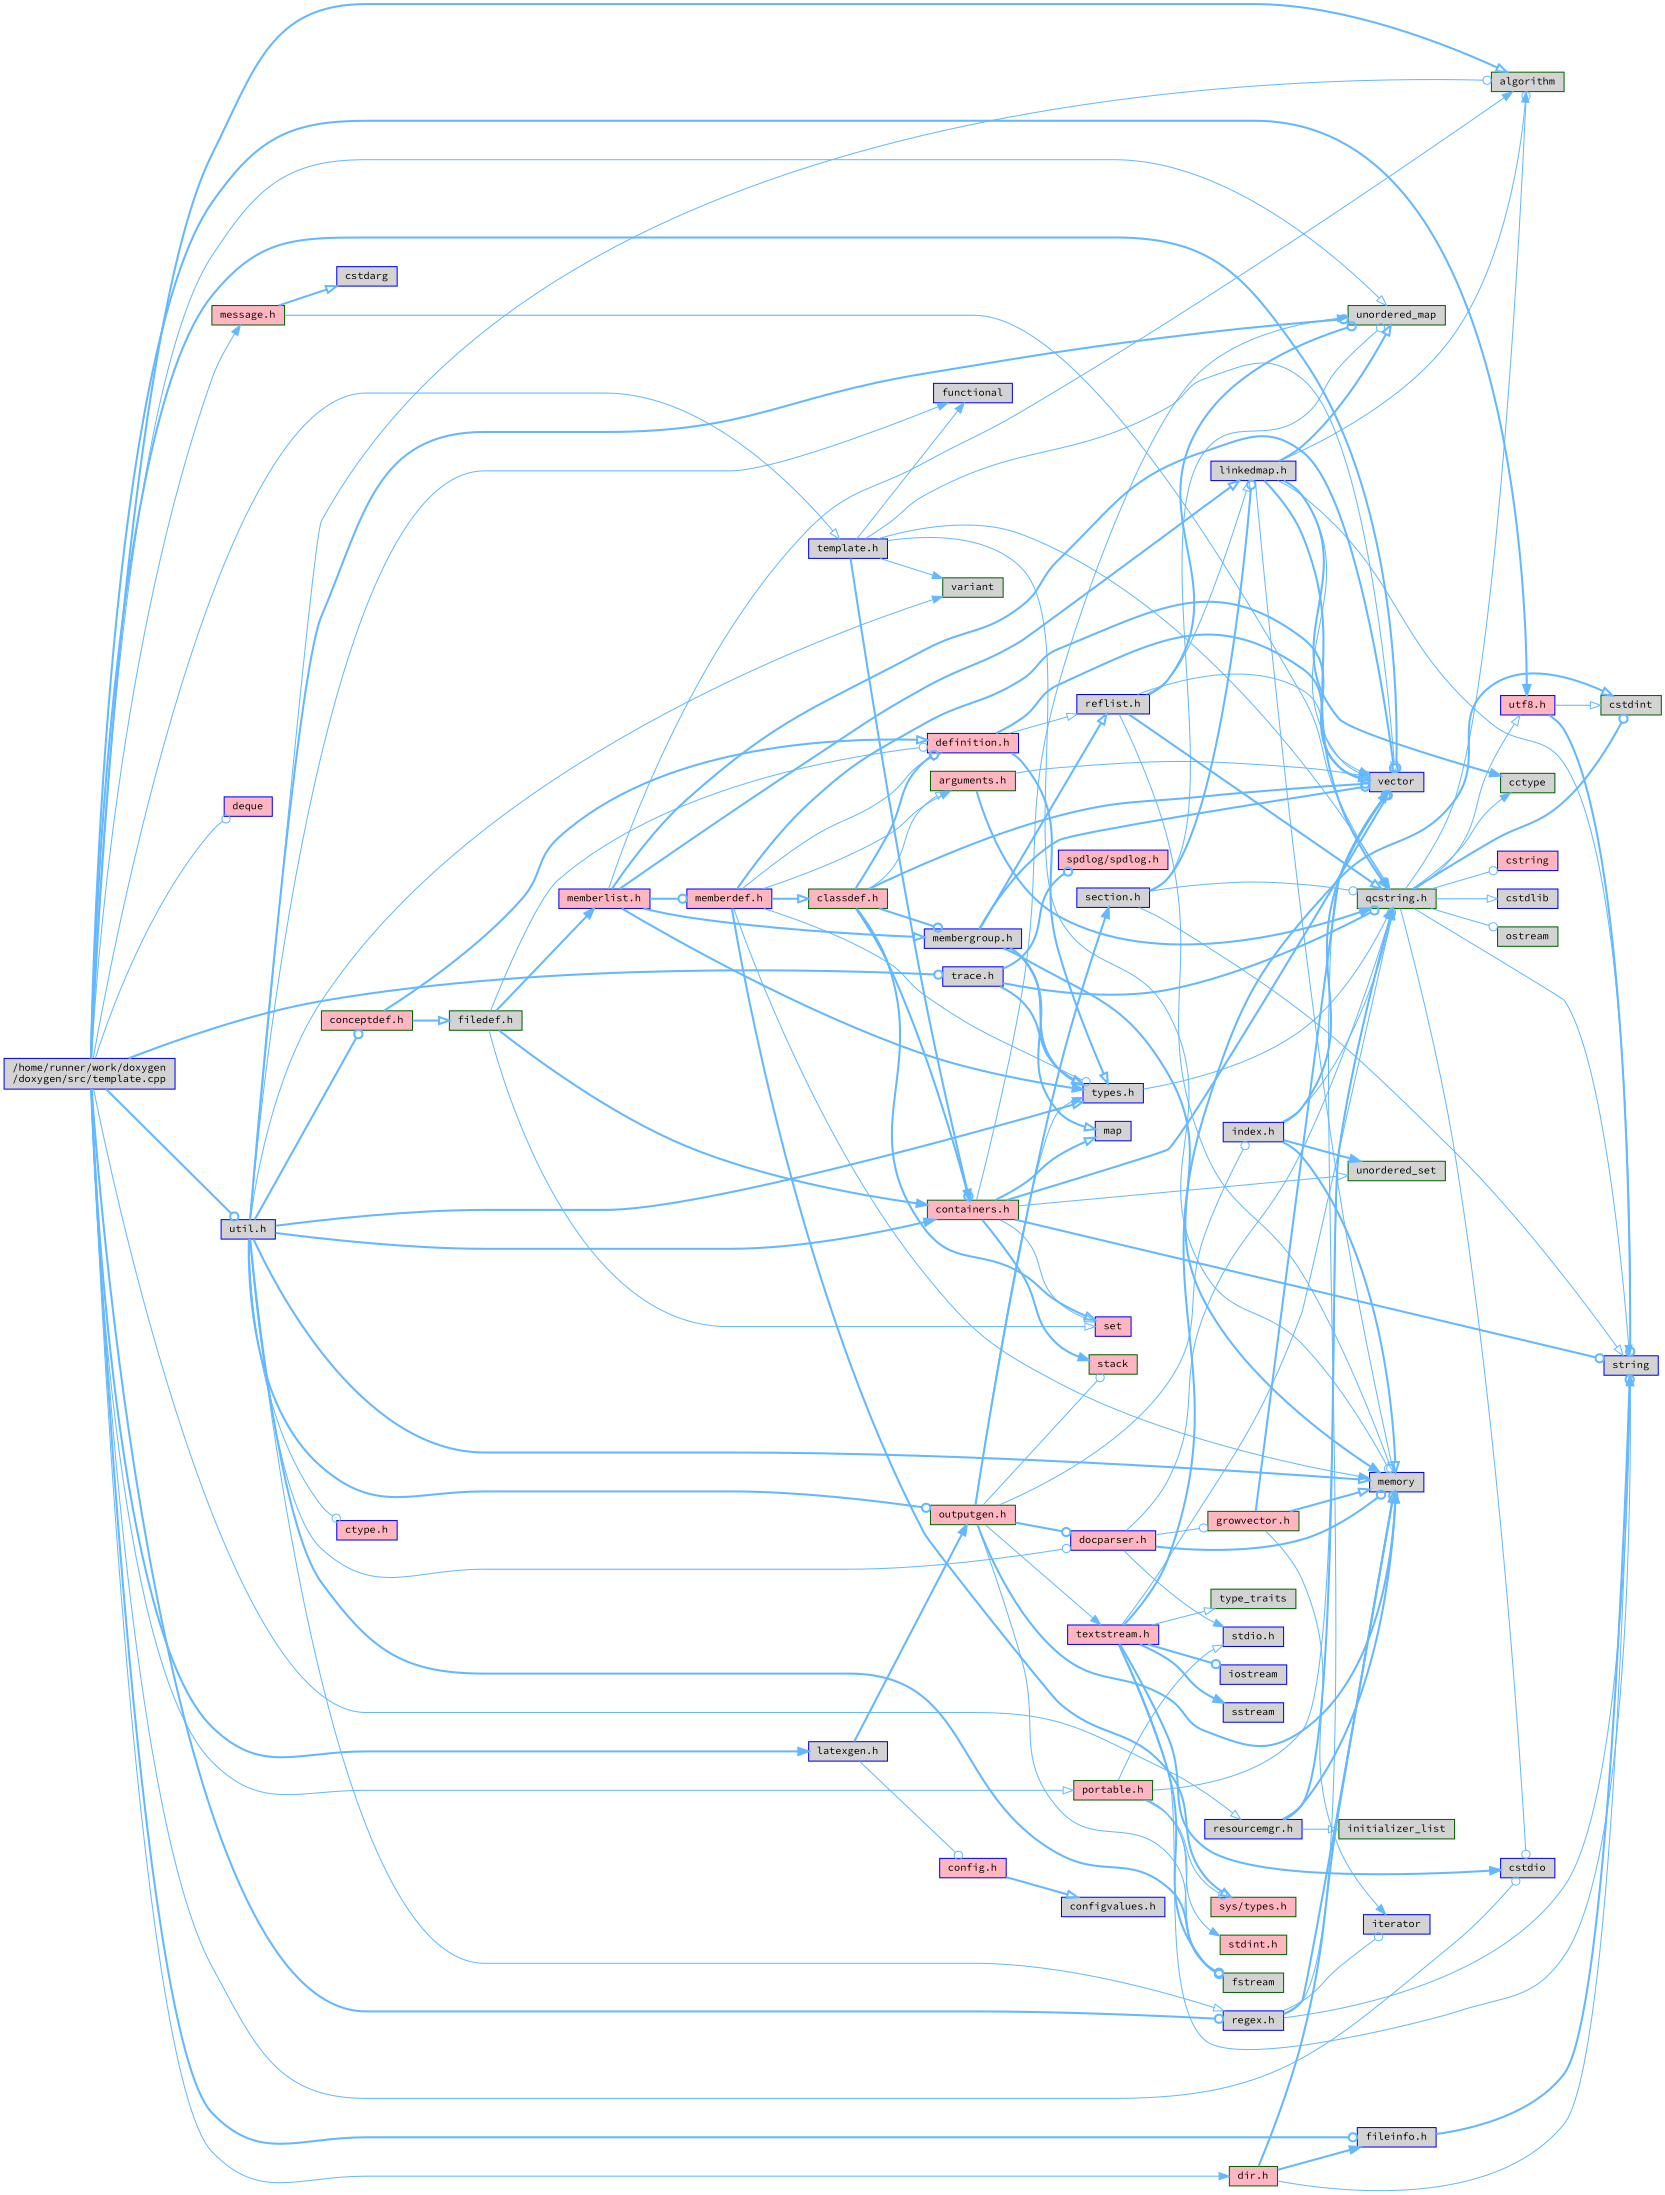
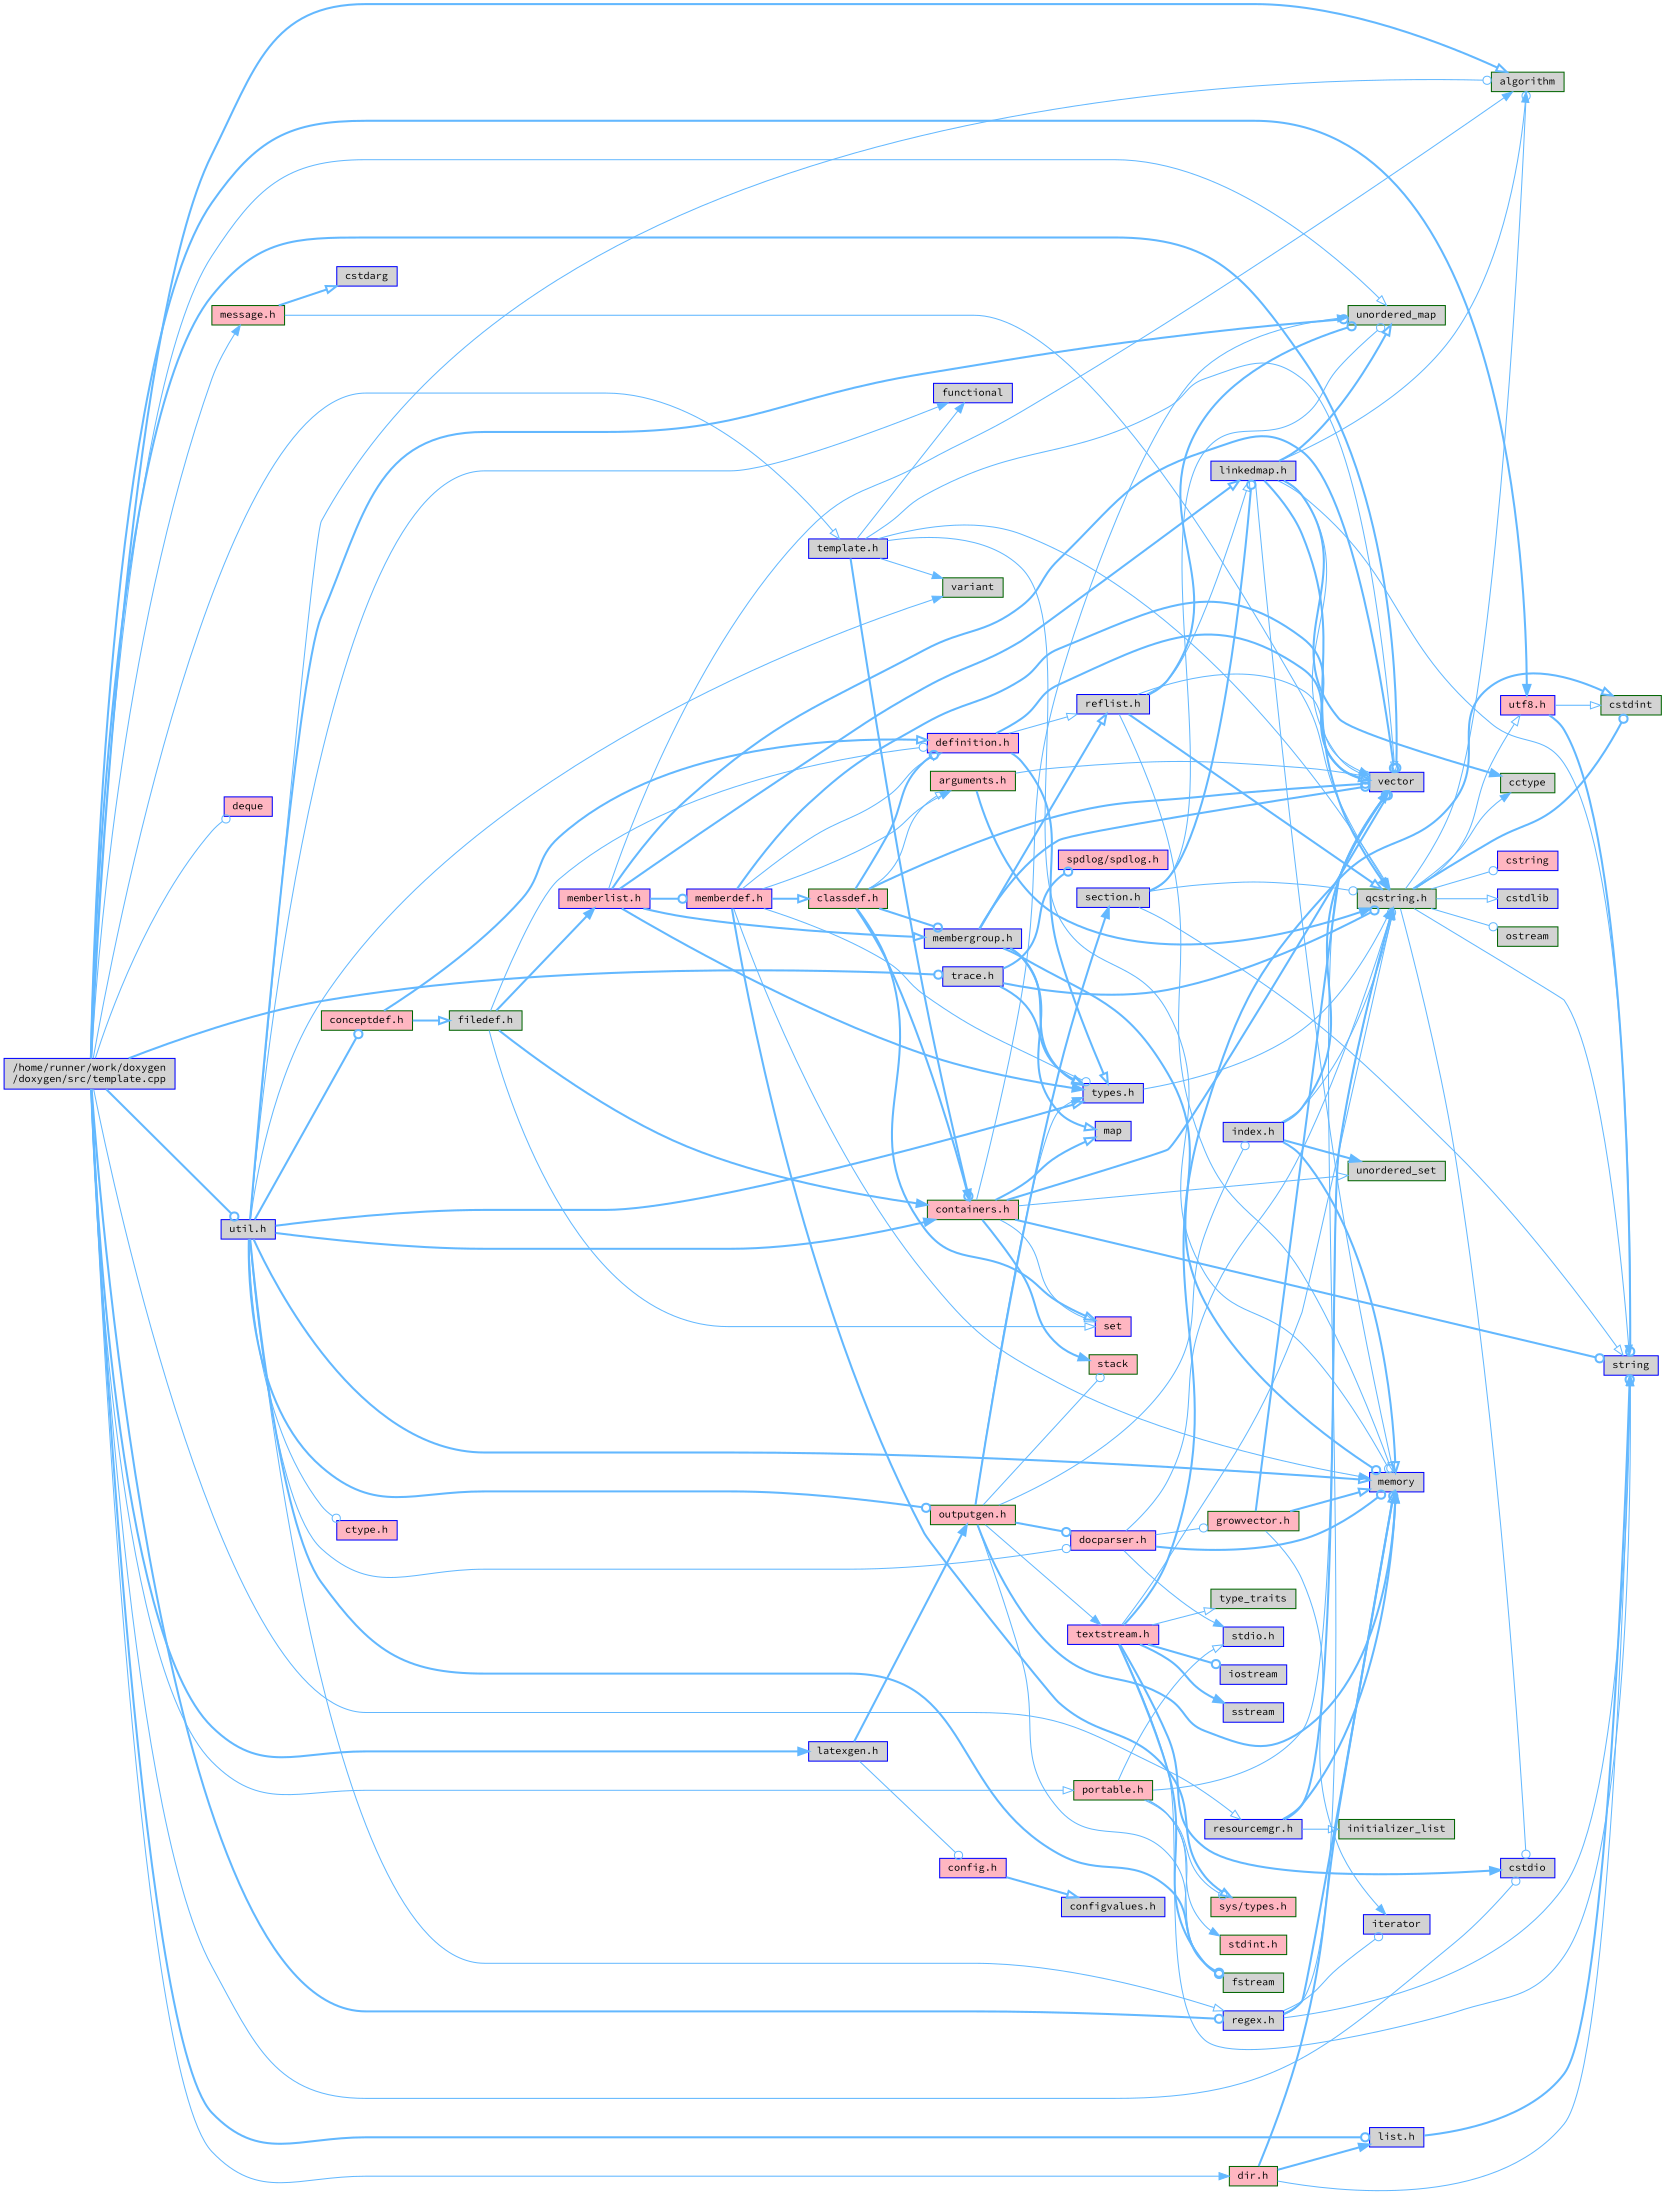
(1180, 1099) -> (1180, 1100)
(1397, 2137) -> (1397, 2137)
